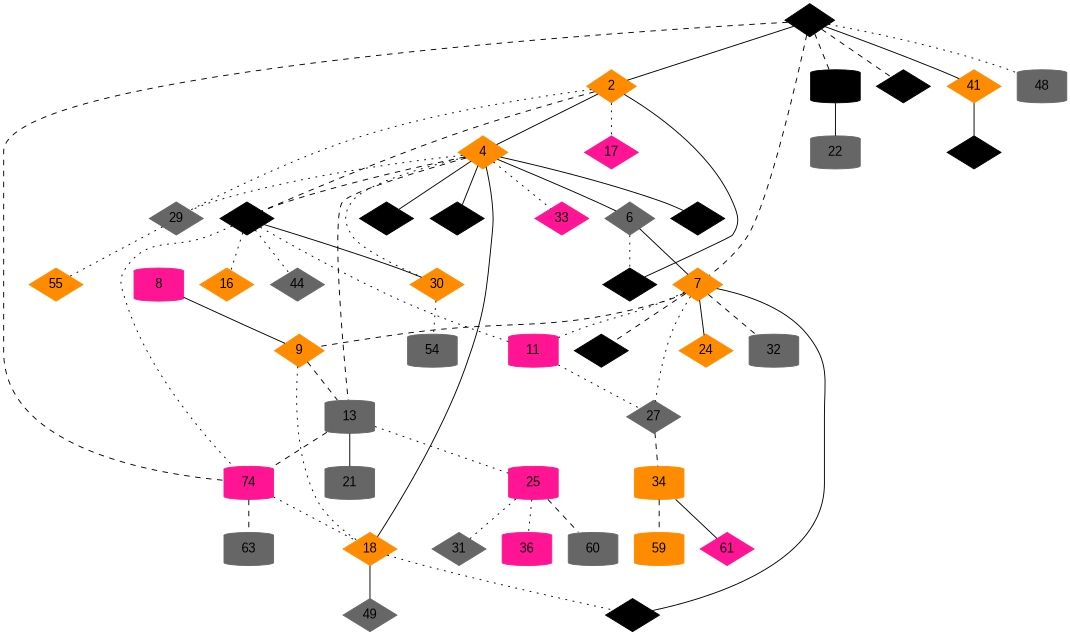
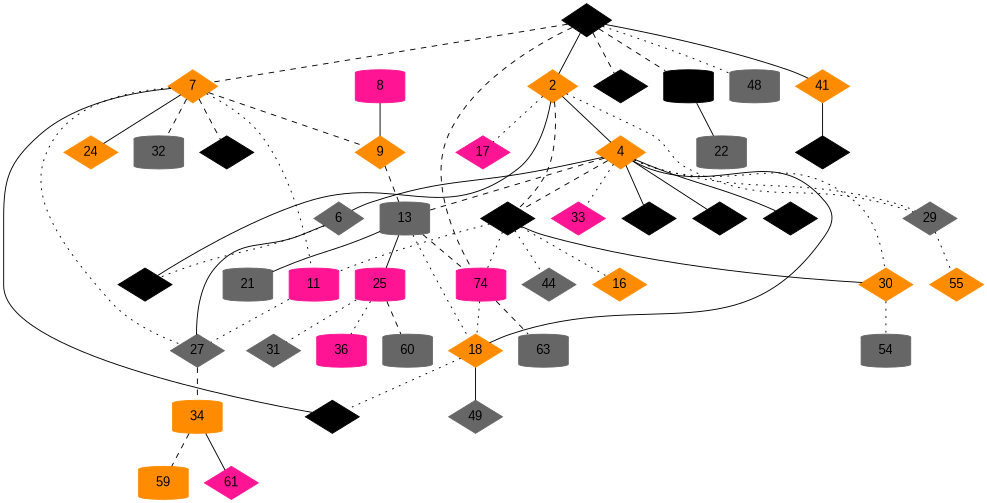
(664, 252) -> (219, 264)
(442, 450) -> (395, 245)
(304, 463) -> (440, 287)
